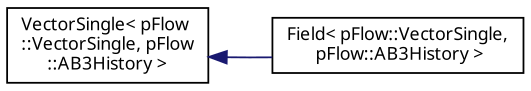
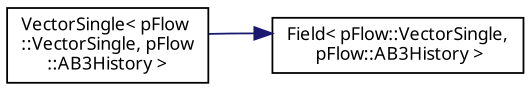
(250, 57) -> (232, 34)
